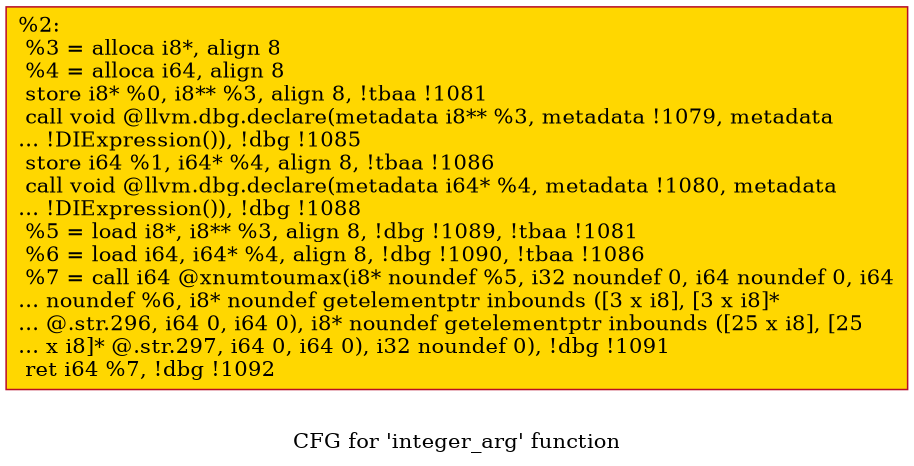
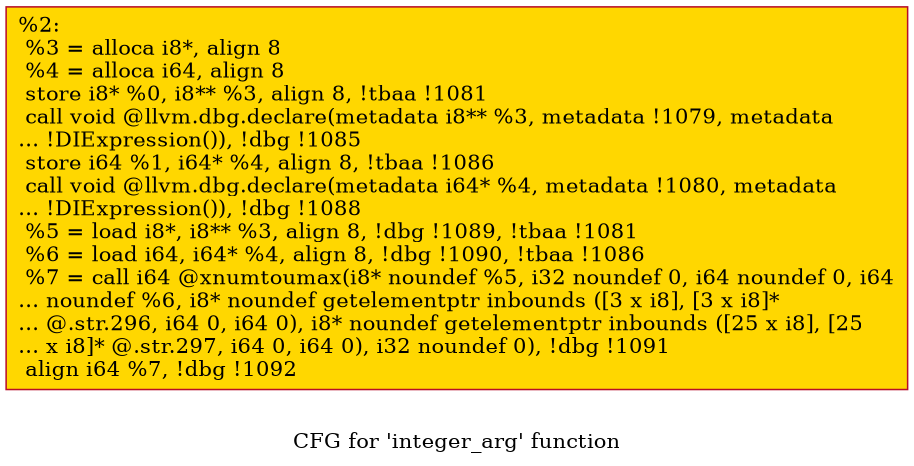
(148, 370) -> (158, 370)
